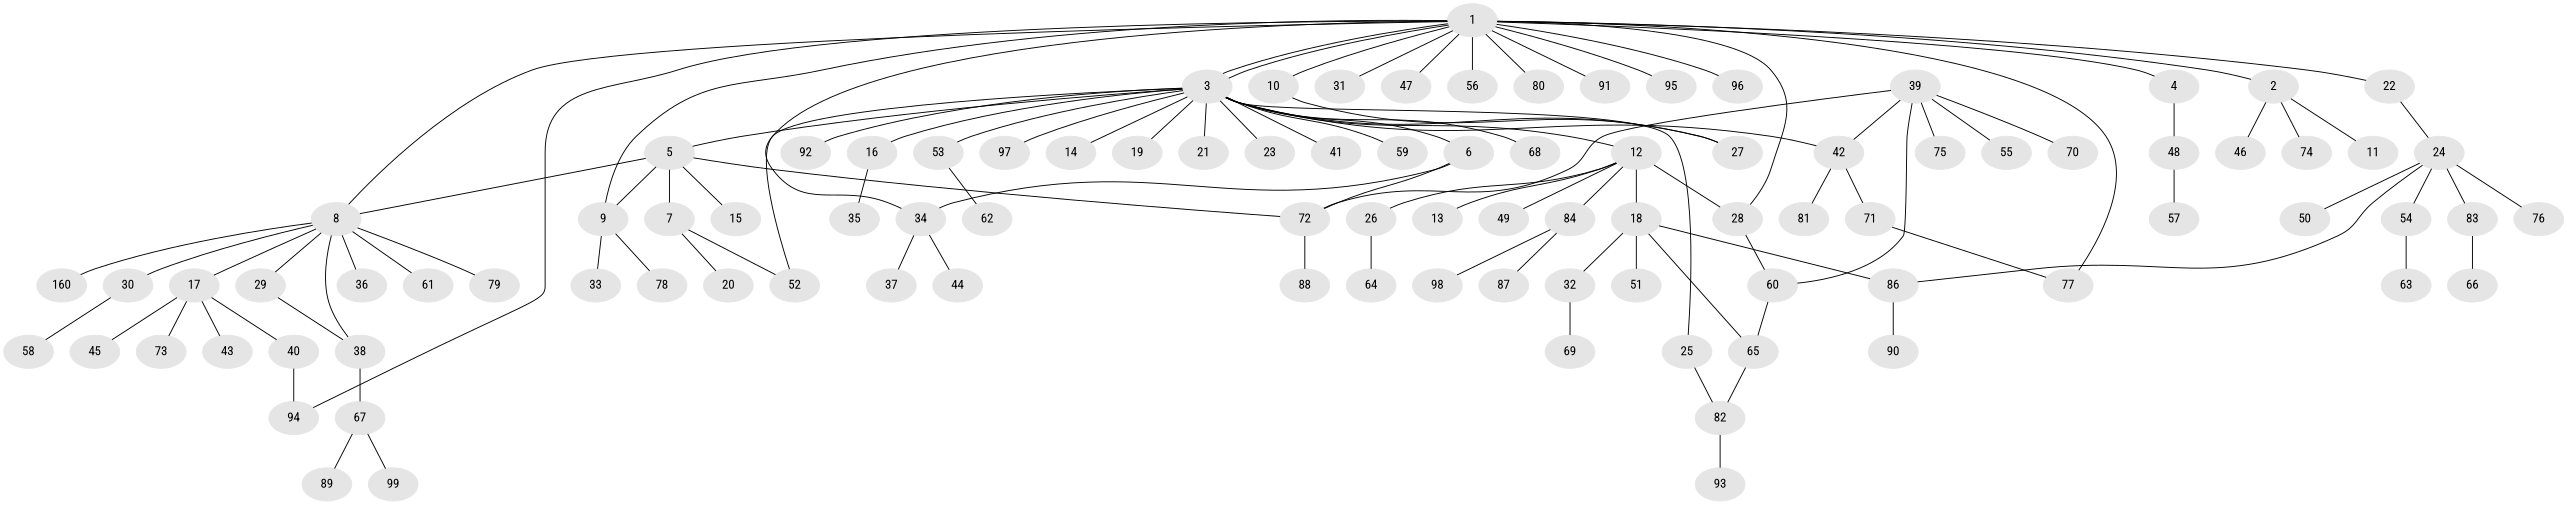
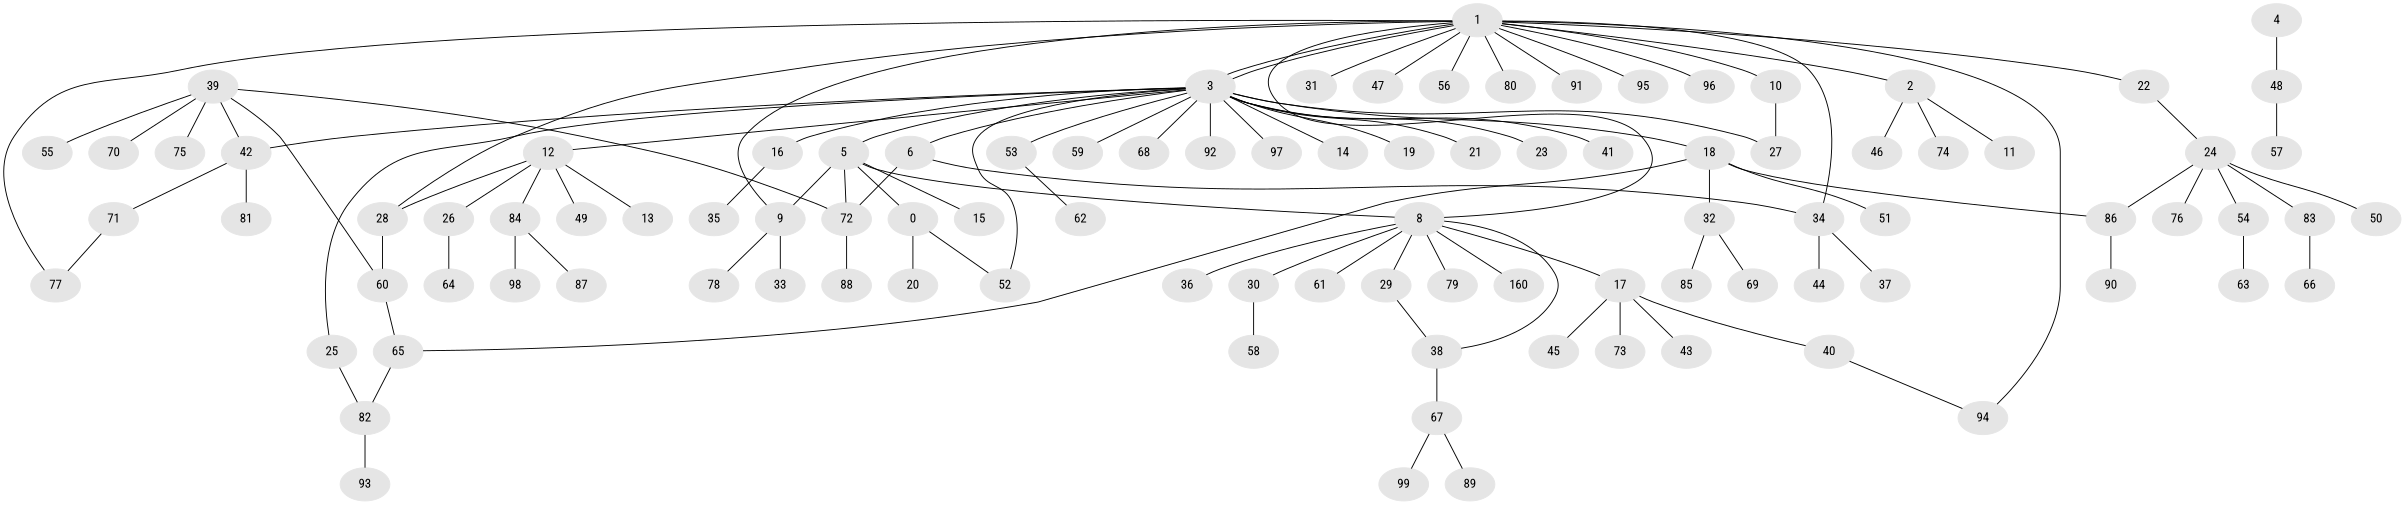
(1827, 37) -> none
(1636, 186) -> (1551, 125)
(669, 219) -> (913, 219)
none -> (1686, 285)
